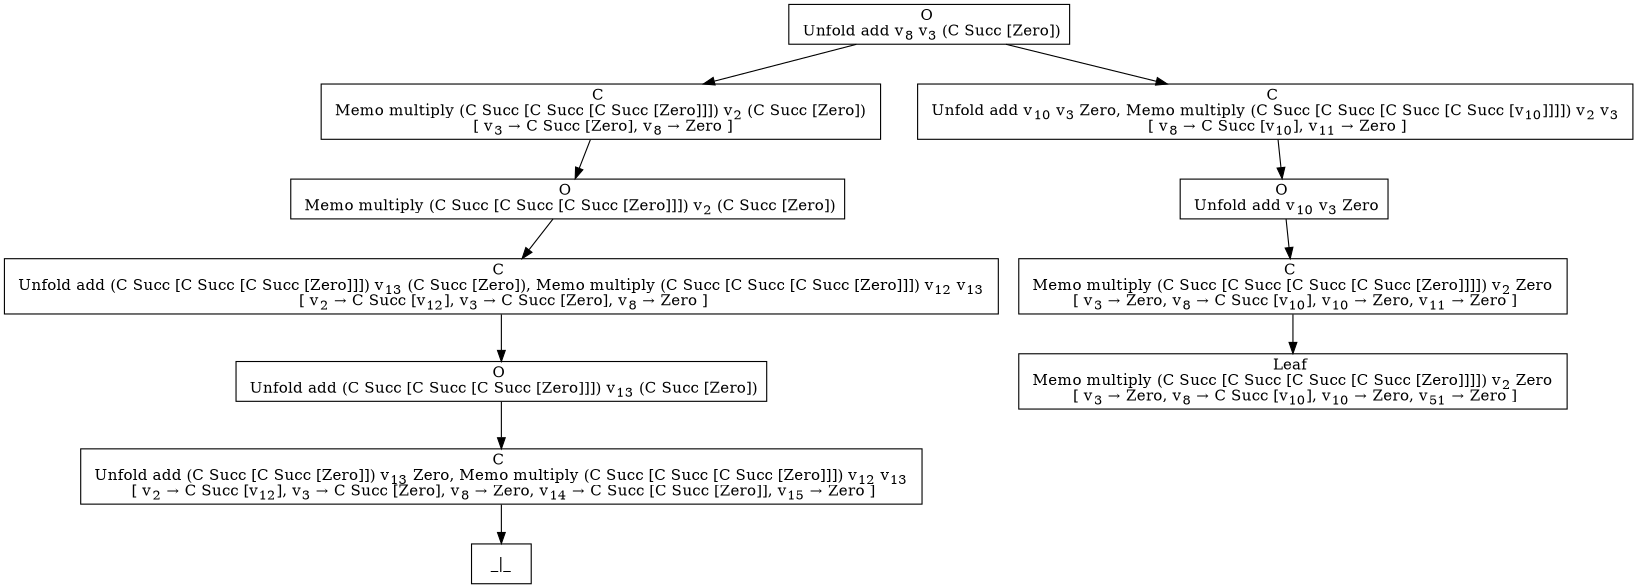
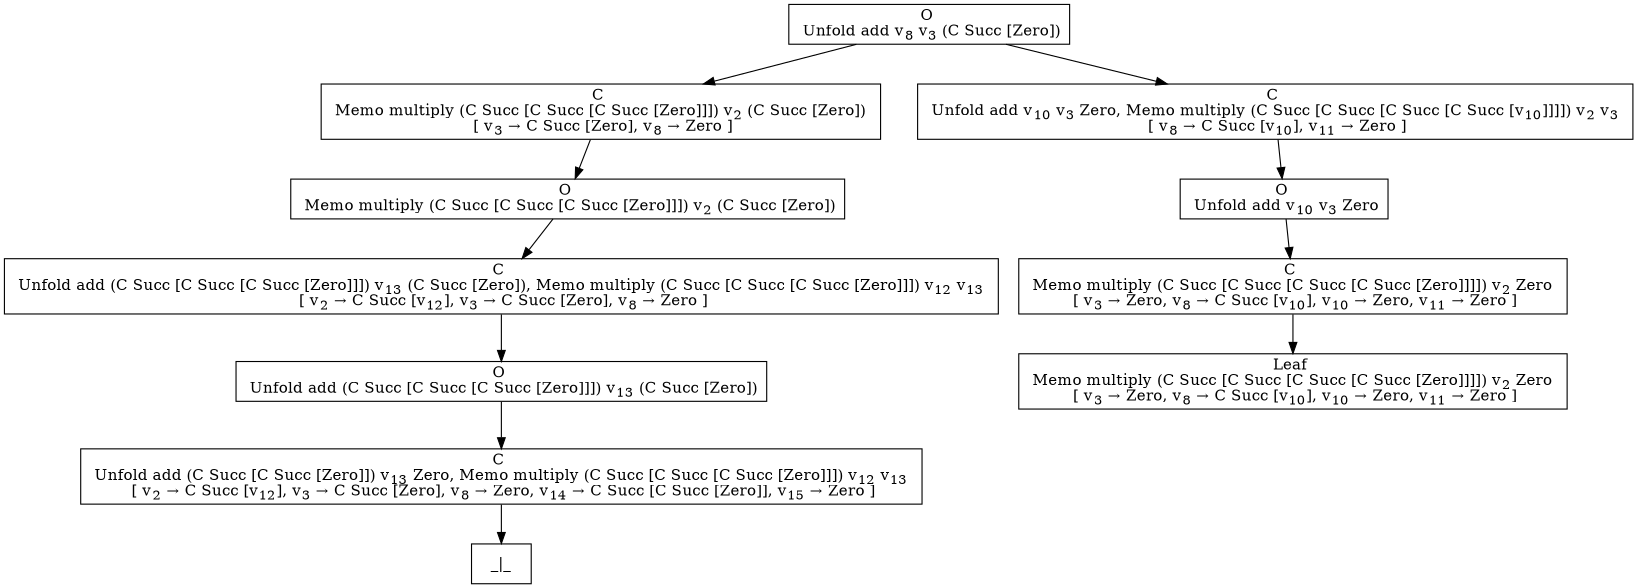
(1438, 396) -> (1438, 396)
